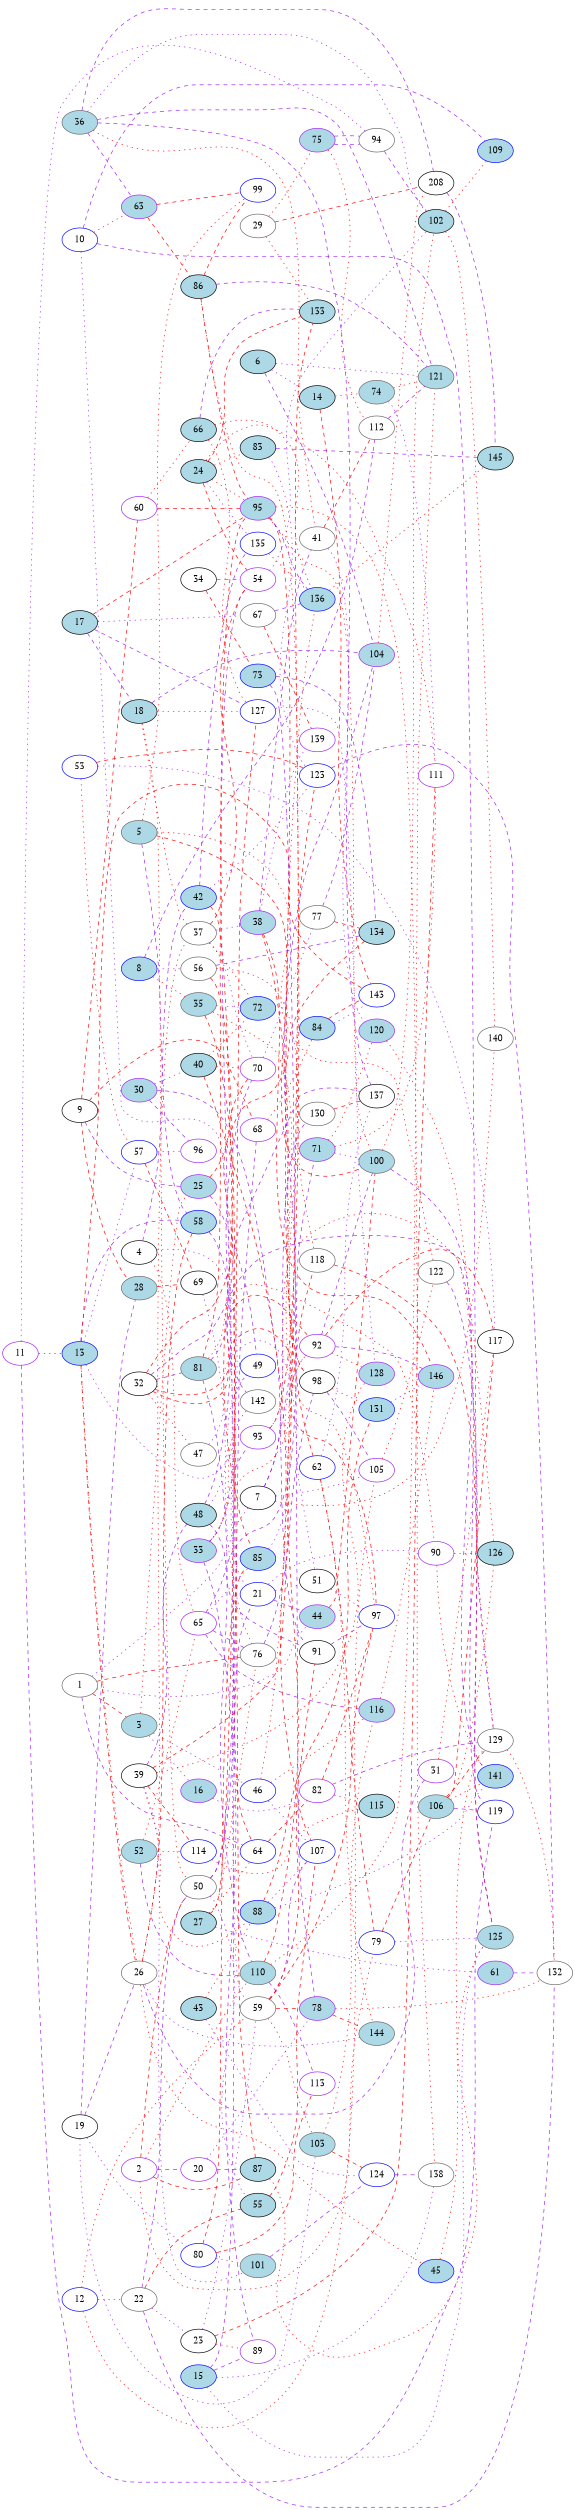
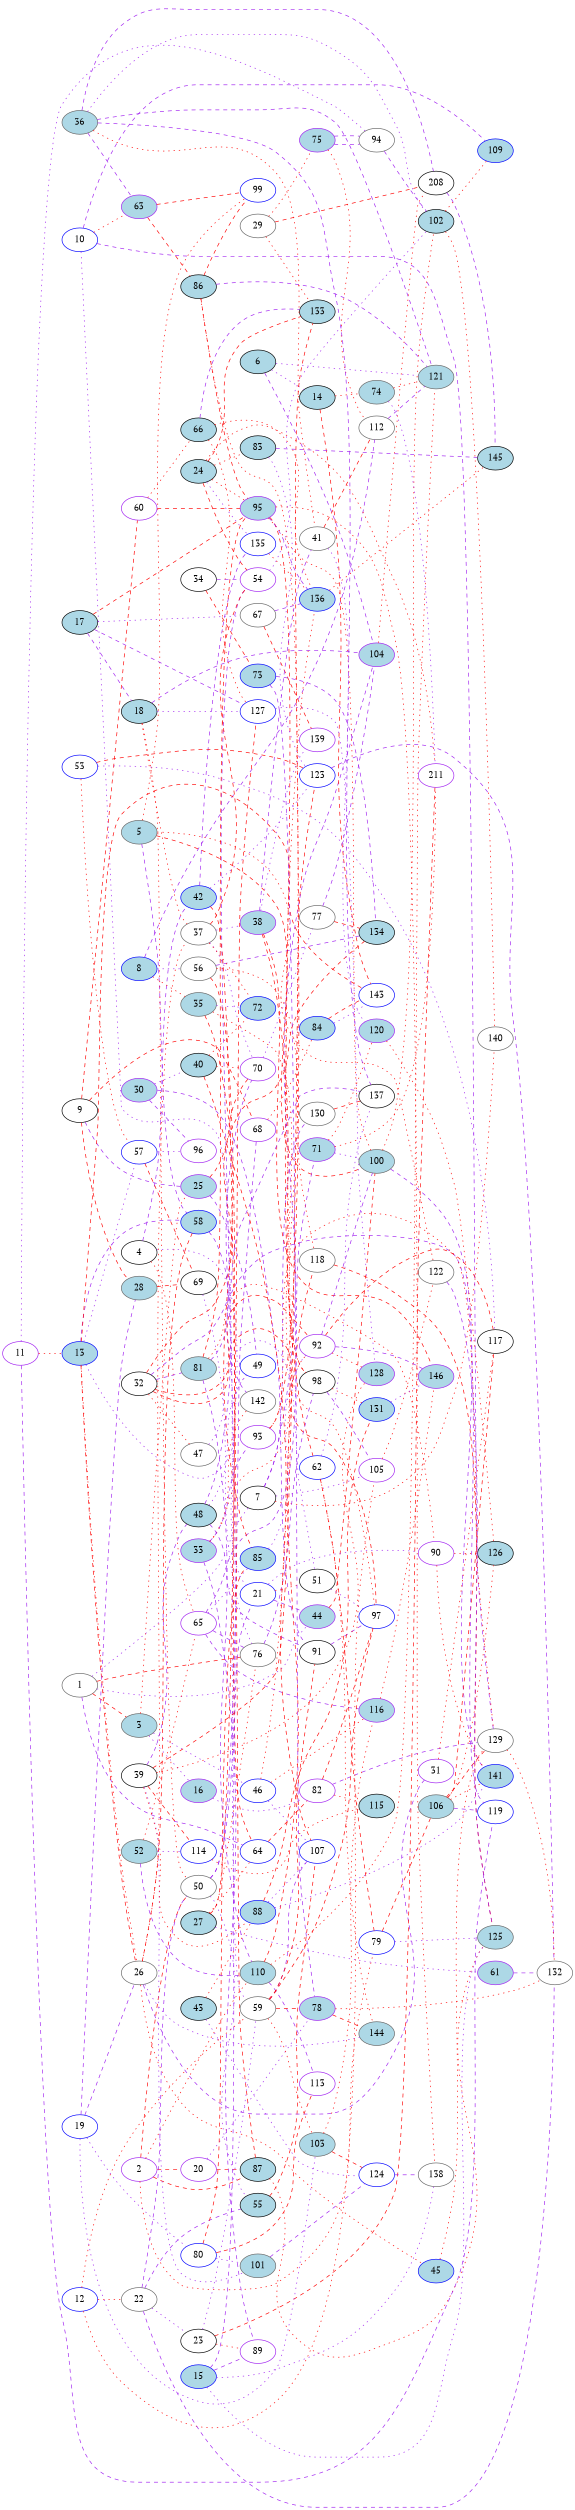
(436, 776) -> (436, 776)
(80, 2127) -> (80, 2127)
(182, 2236) -> (182, 2236)
